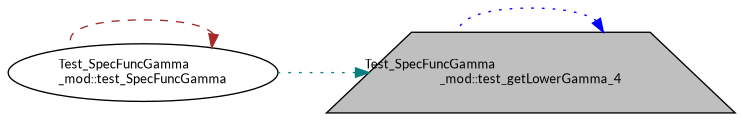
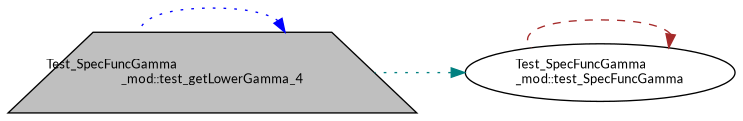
(317, 73) -> (413, 73)
